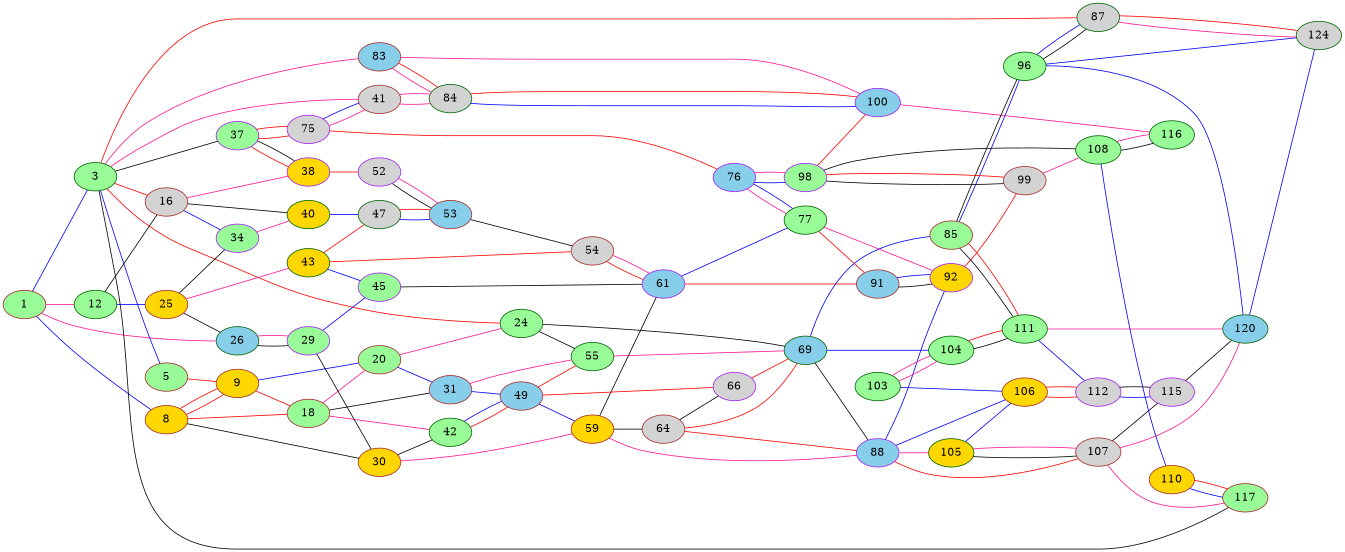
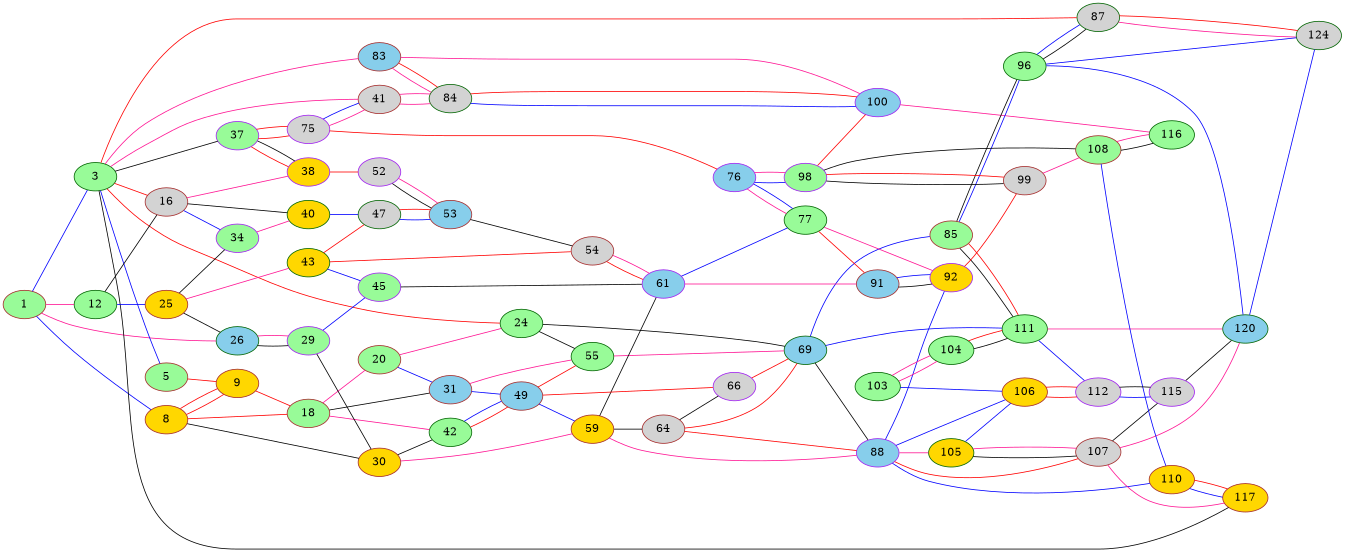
(1098, 150) -> (1098, 150)
(771, 284) -> (771, 284)
(878, 350) -> (913, 330)
(308, 372) -> none
none -> (1019, 493)
(1245, 498) -> (1245, 498)
